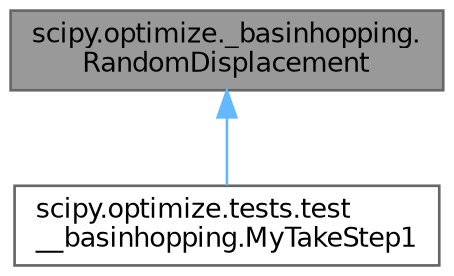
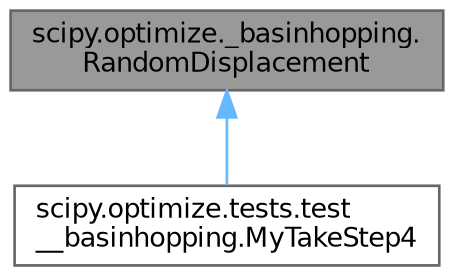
(227, 226) -> (227, 226)
